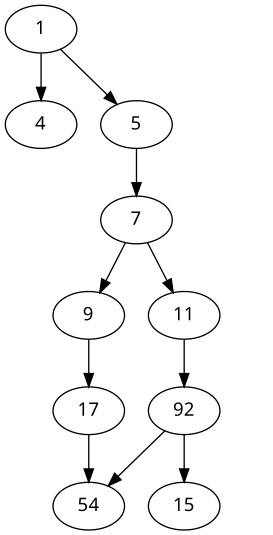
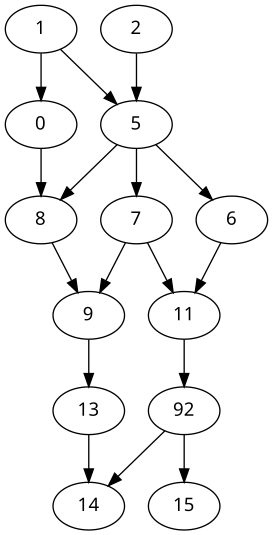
none -> (136, 29)
(41, 125) -> (41, 125)
none -> (41, 220)
none -> (232, 220)
(89, 411) -> (89, 411)
(89, 506) -> (89, 506)
